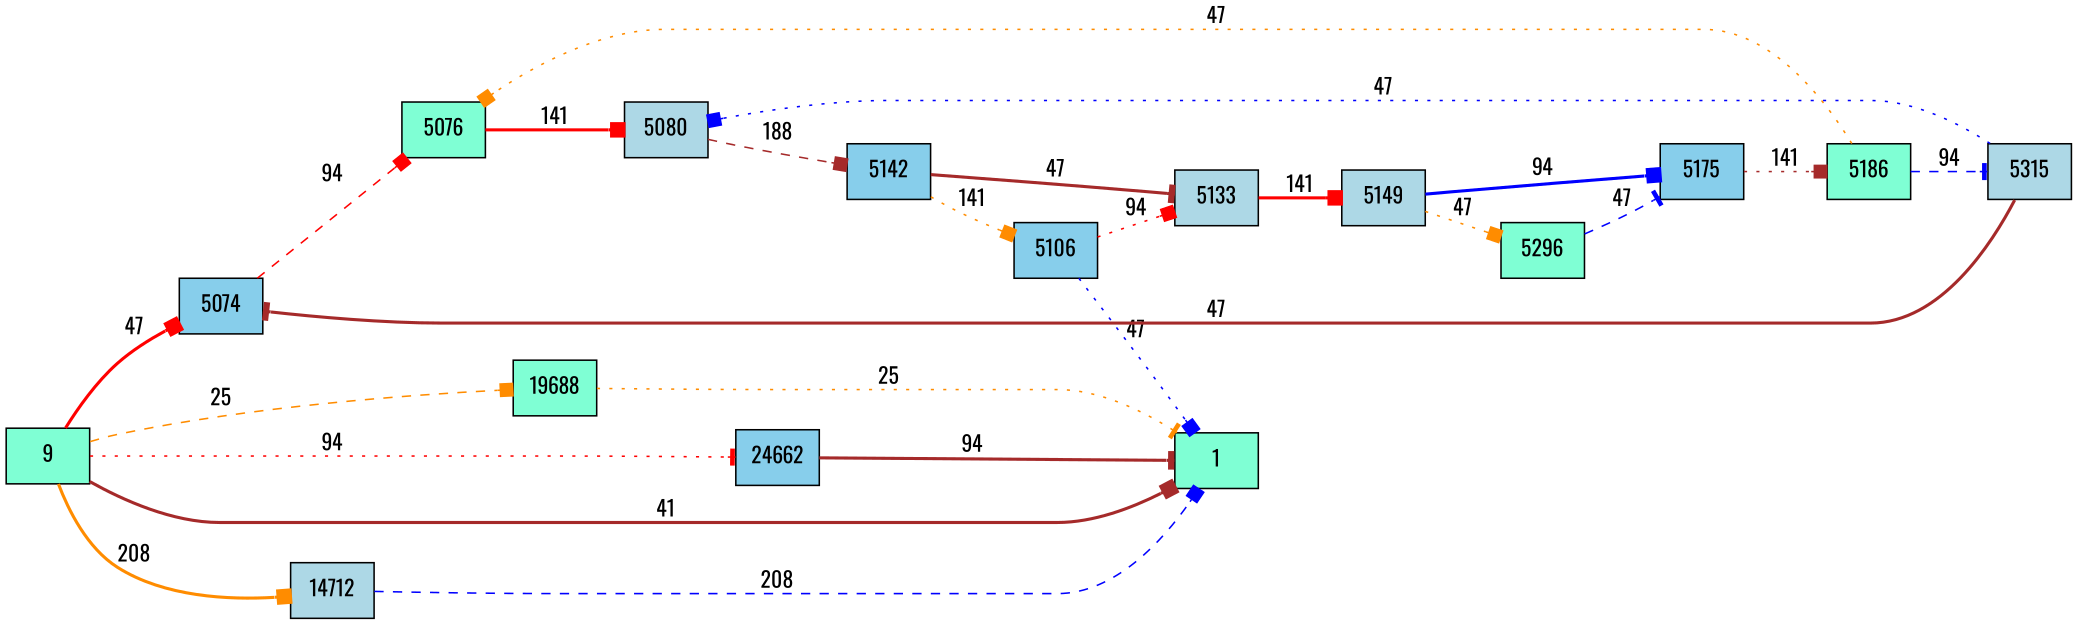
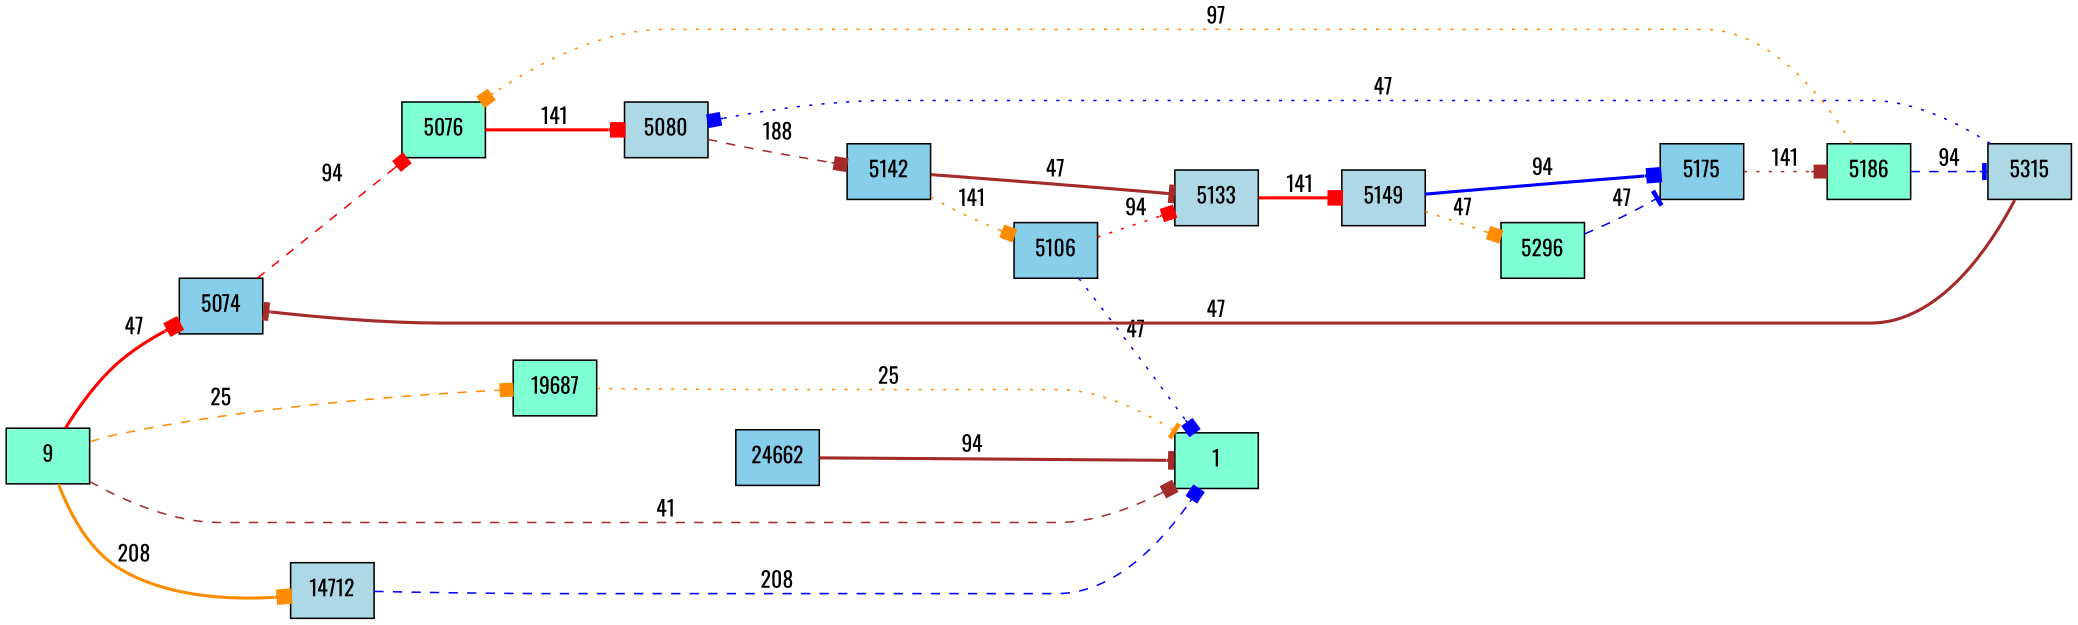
(1217, 18) -> (1217, 18)
(555, 388) -> (555, 388)
(409, 456) -> none
(624, 522) -> (624, 522)
